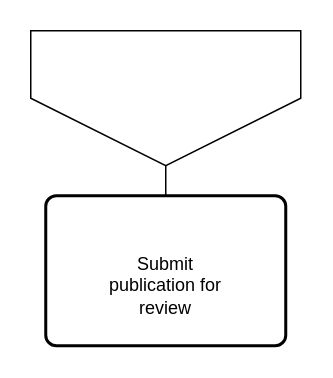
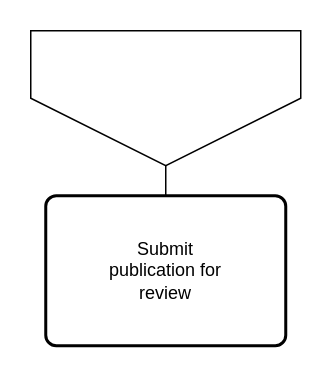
(166, 286) -> (166, 271)
